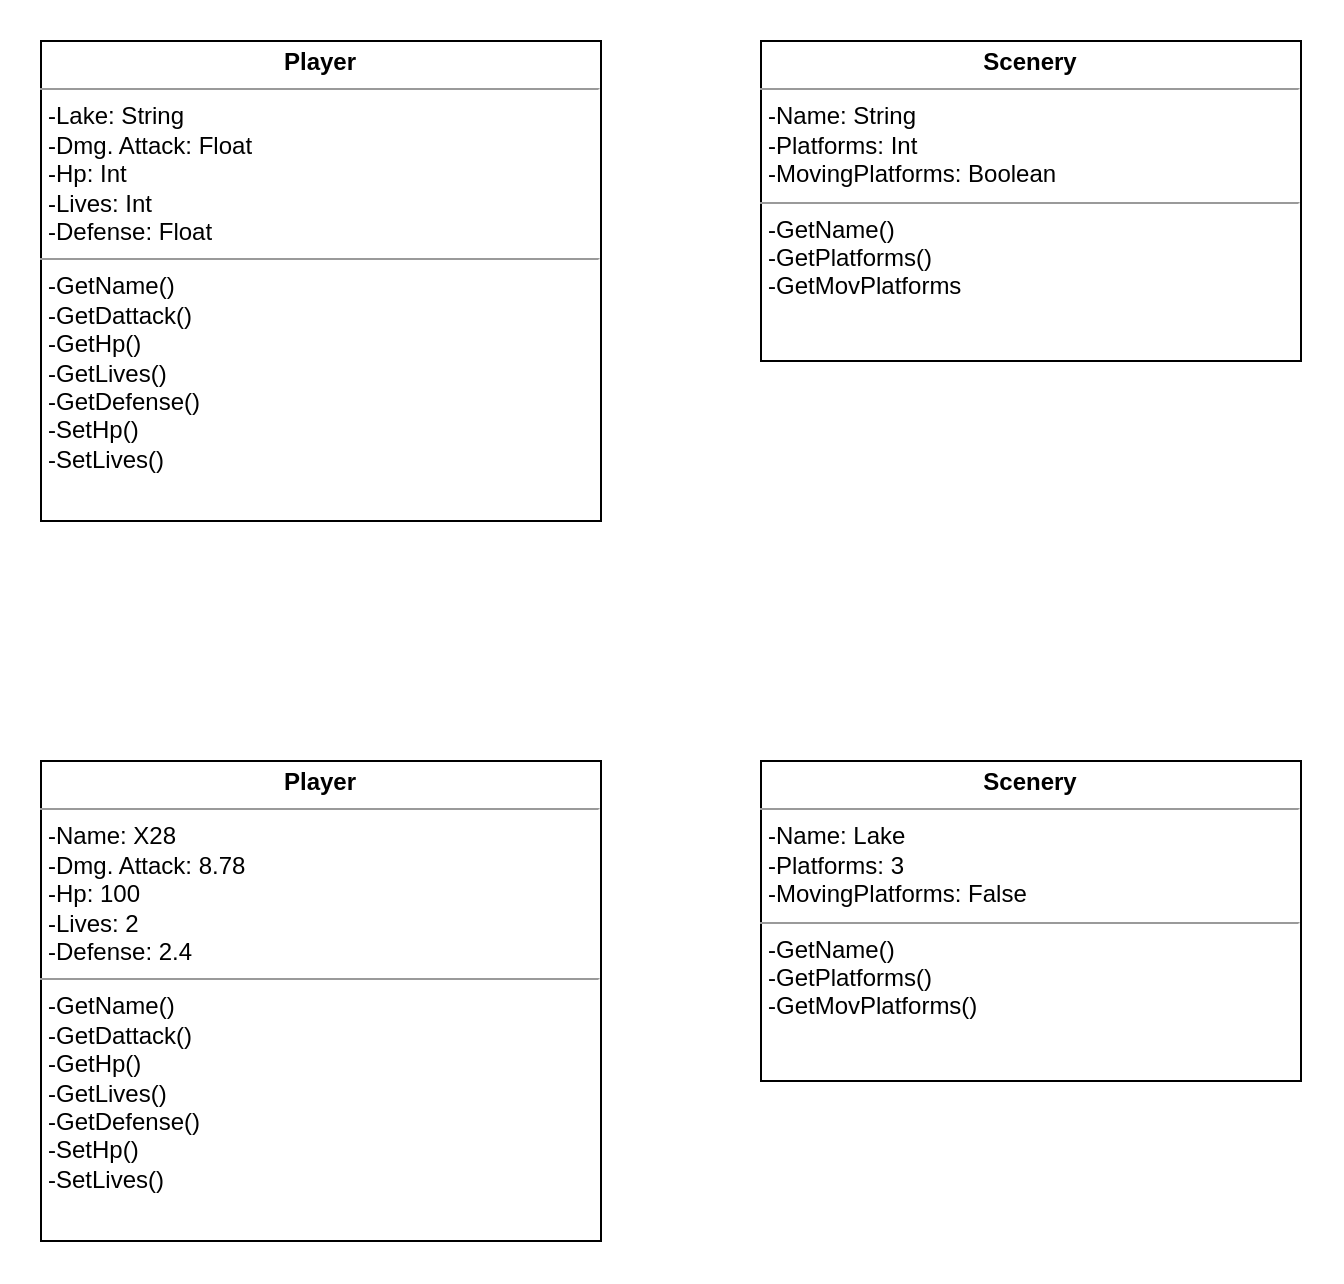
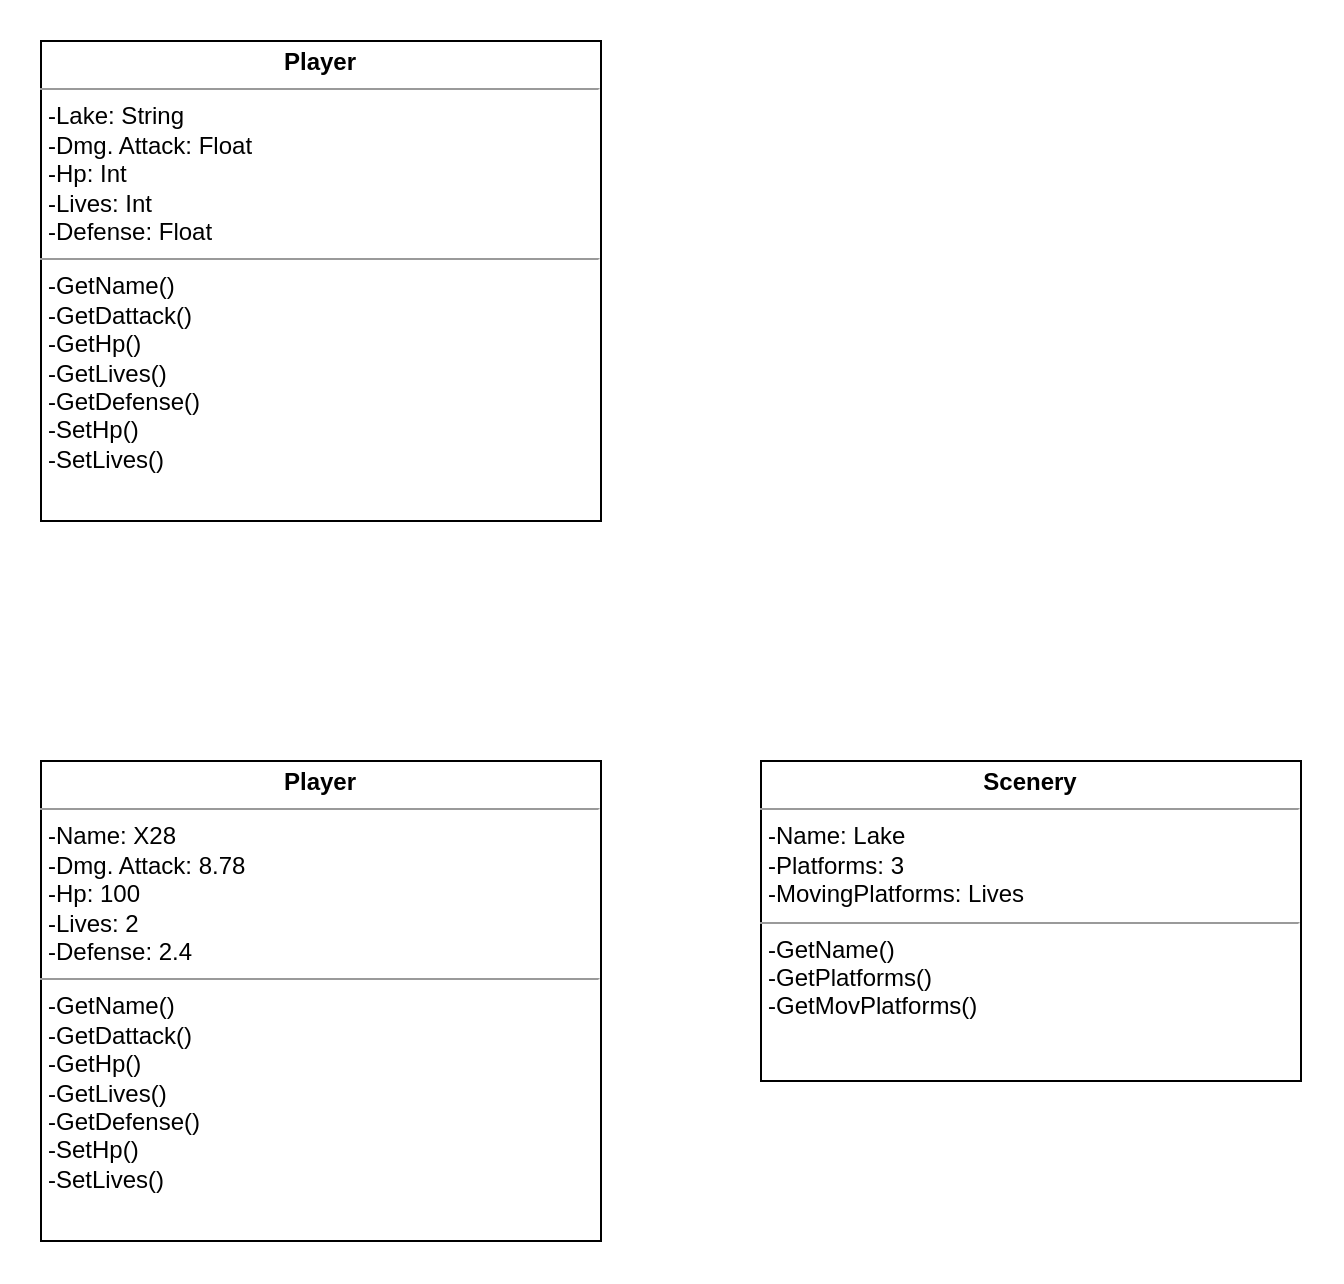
(1031, 201) -> none
(900, 862) -> (900, 862)
